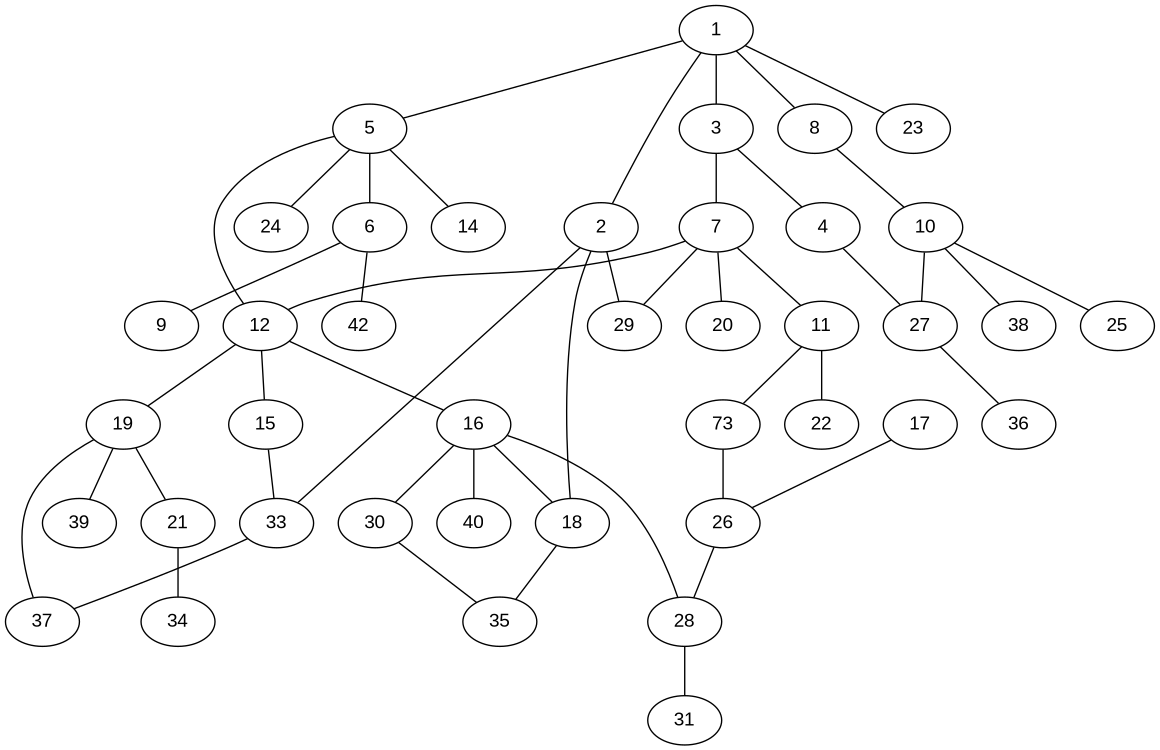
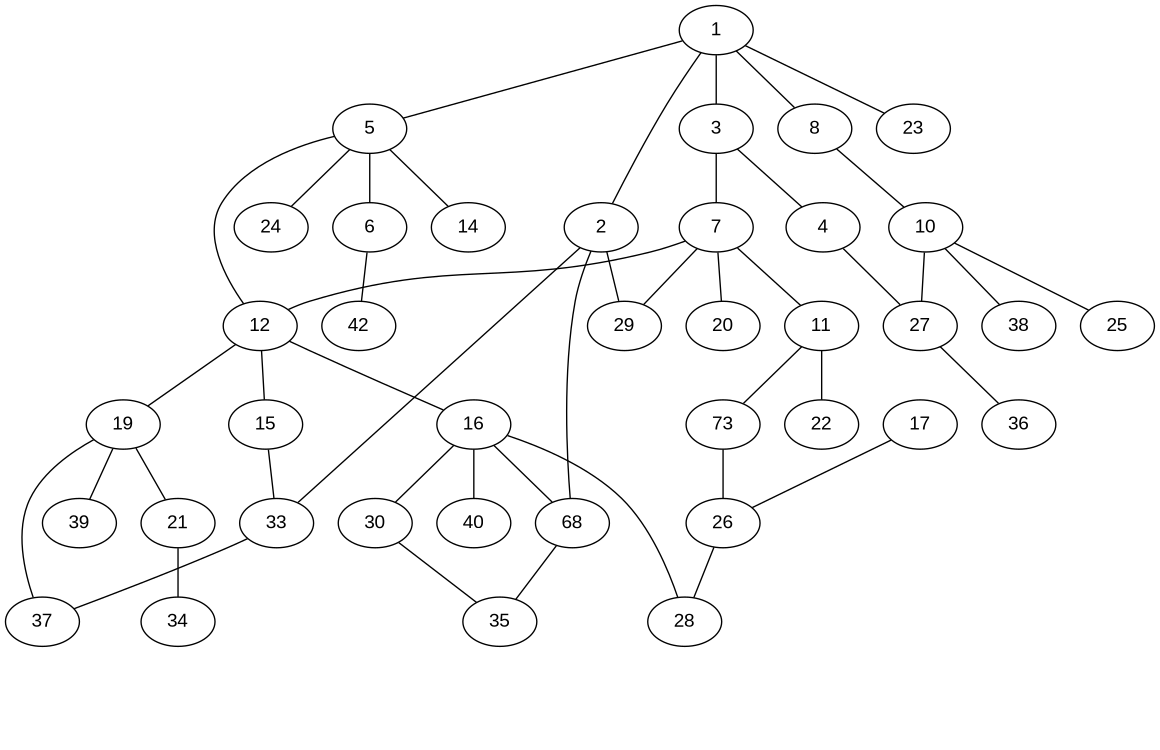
(162, 326) -> none
(572, 523) -> (572, 523)
(685, 720) -> none
